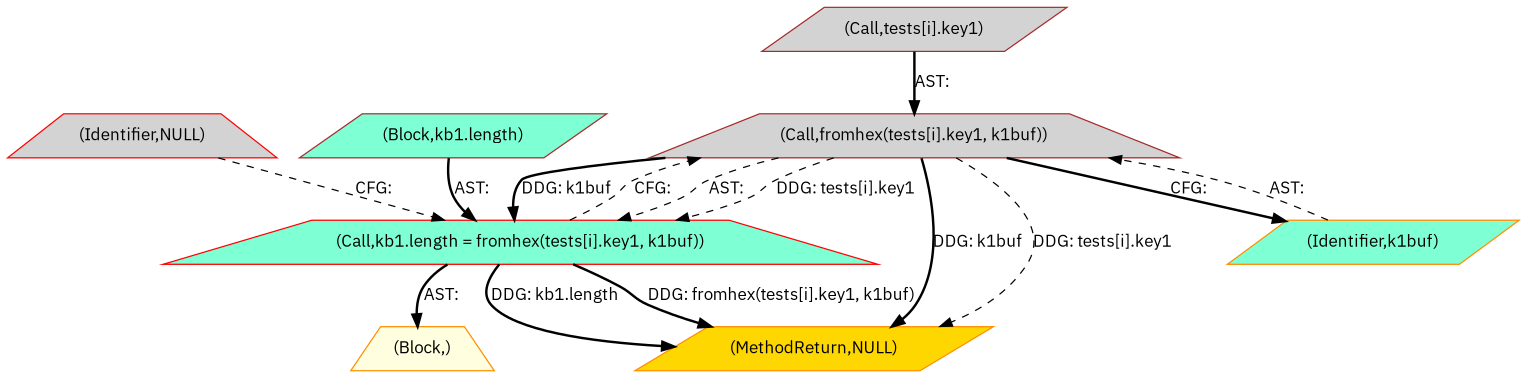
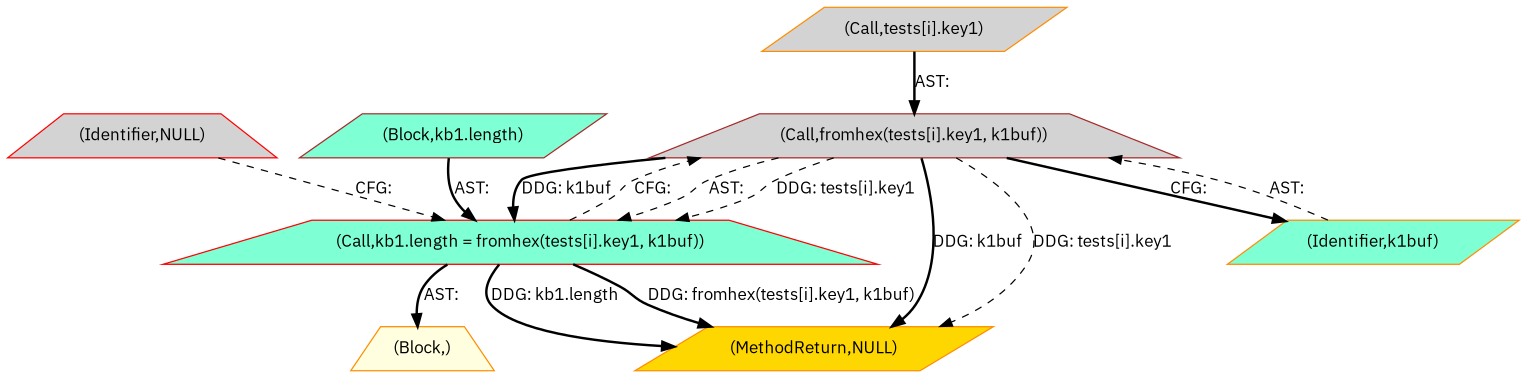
(914, 29) -> (914, 29)
